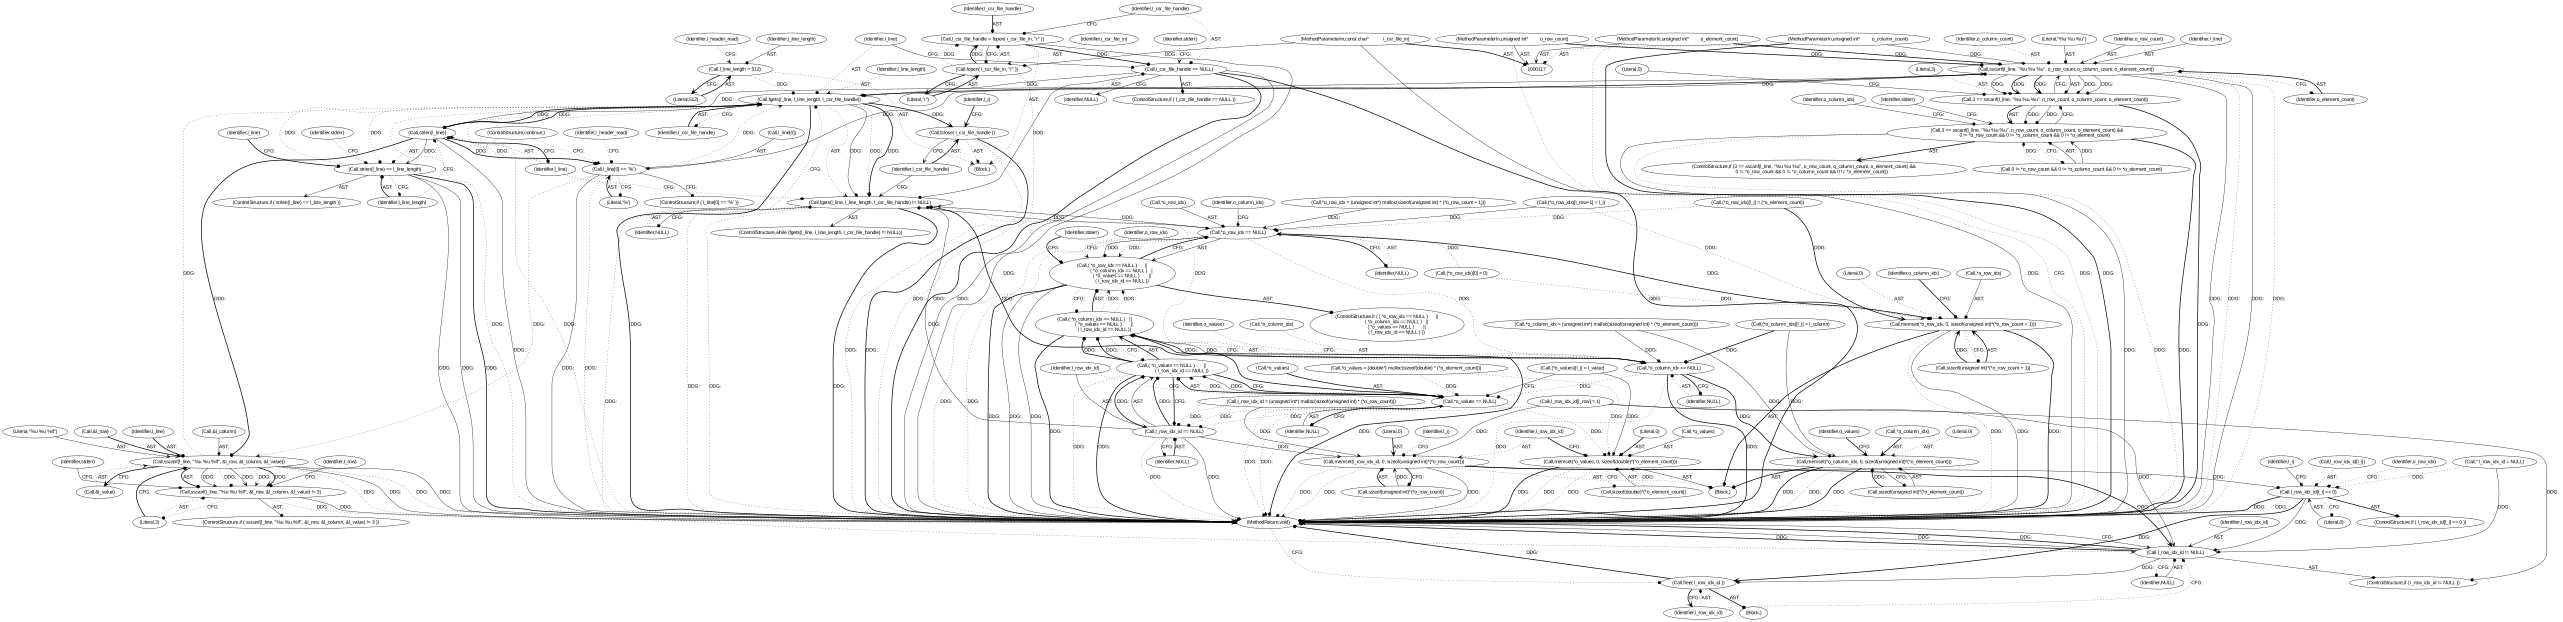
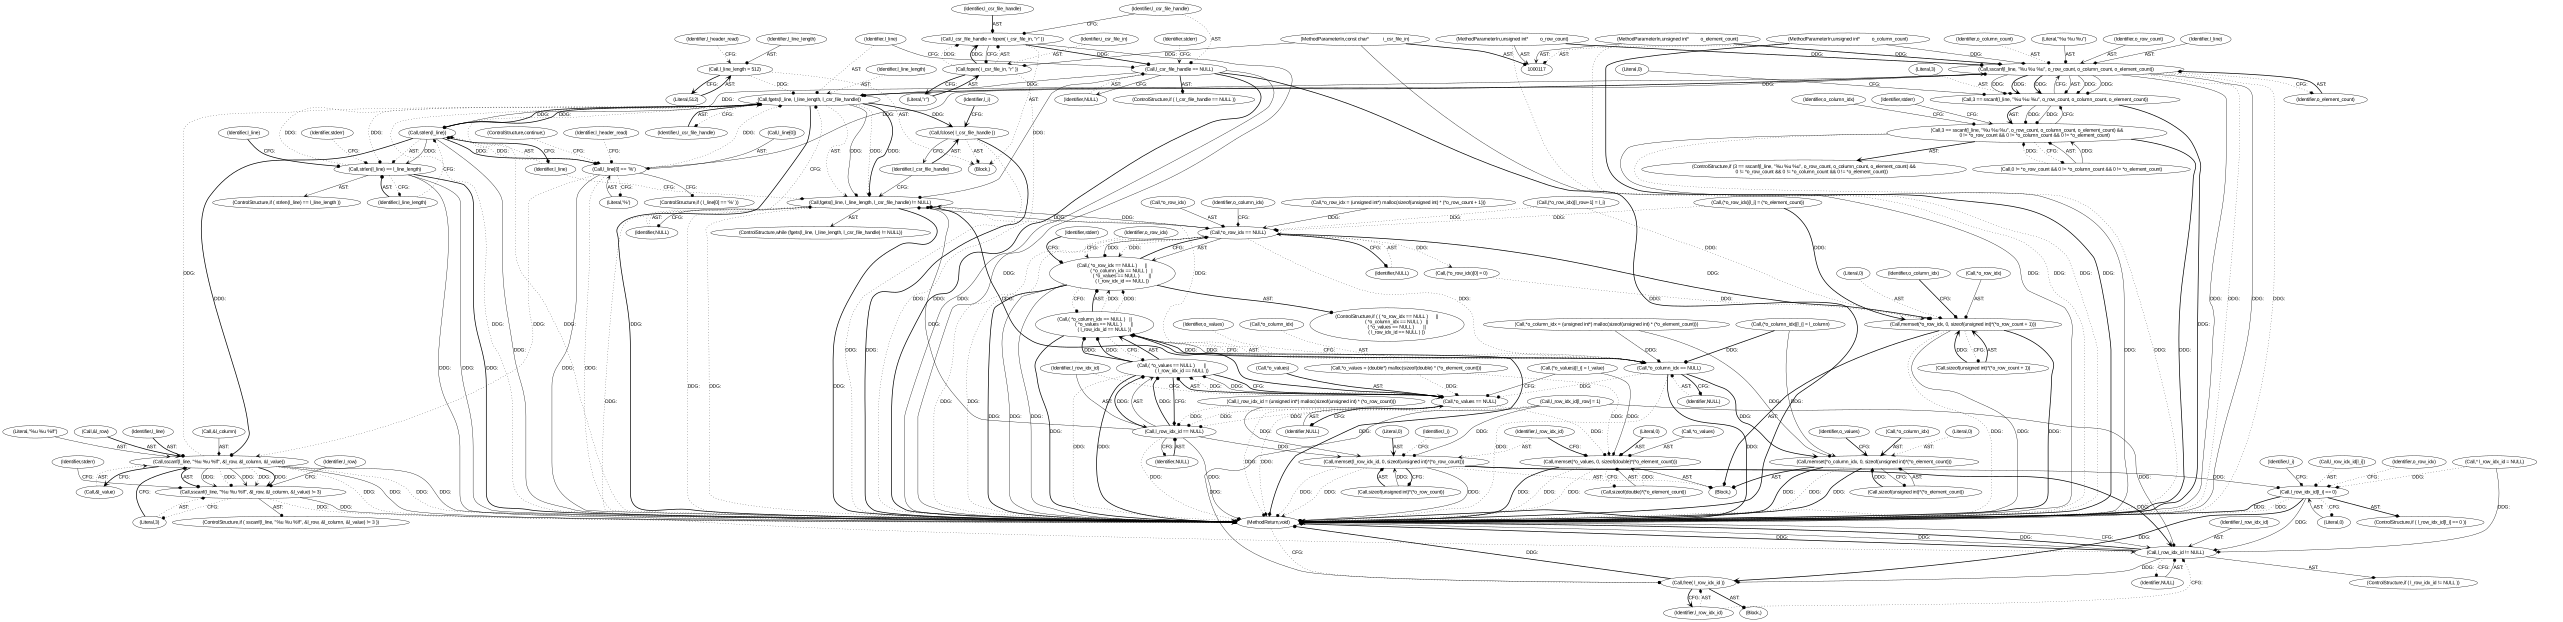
(719, 149) -> (719, 149)
(607, 188) -> (607, 188)
(1407, 219) -> (1407, 219)
(1376, 237) -> (1383, 242)
(2060, 273) -> (2060, 273)
(1991, 416) -> (1927, 411)
(2166, 422) -> (1238, 543)
(2326, 476) -> (2326, 476)
